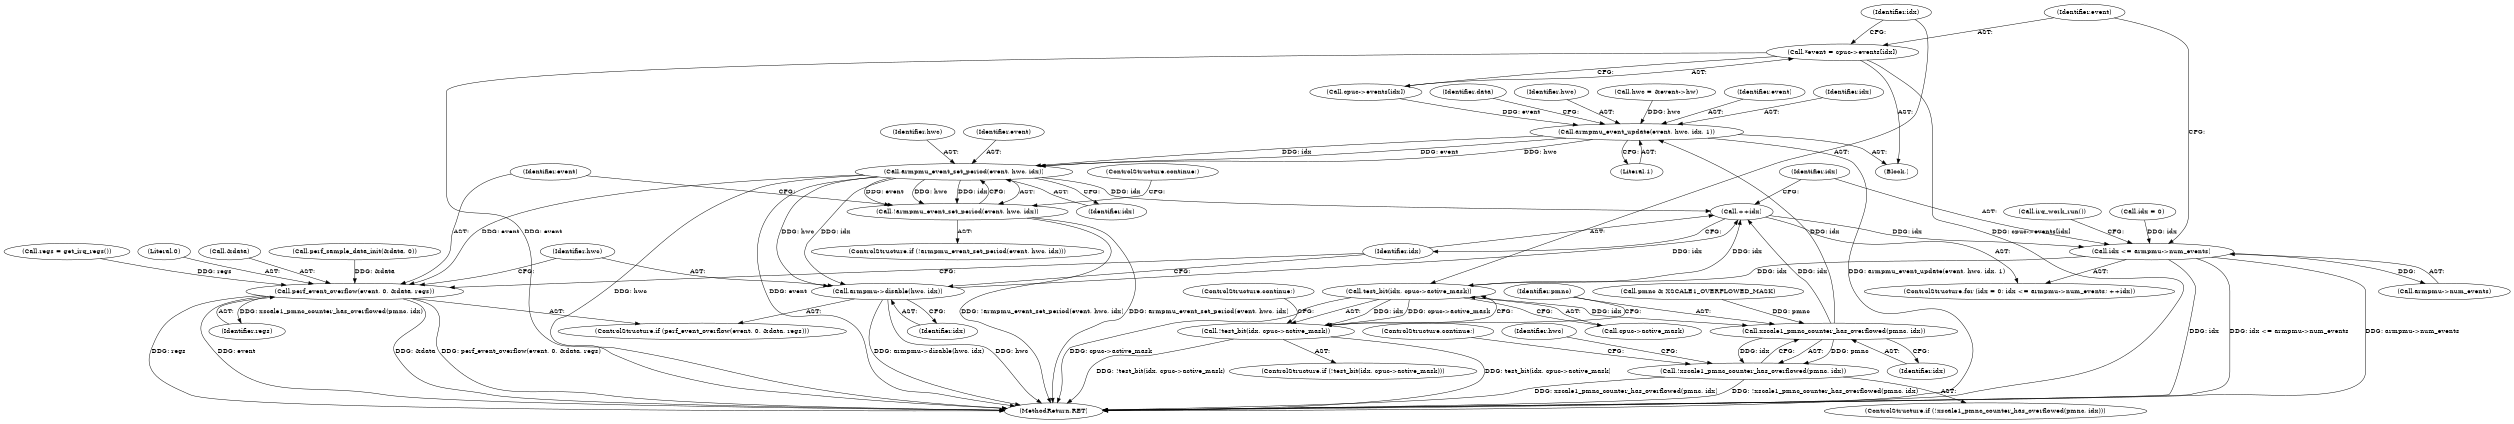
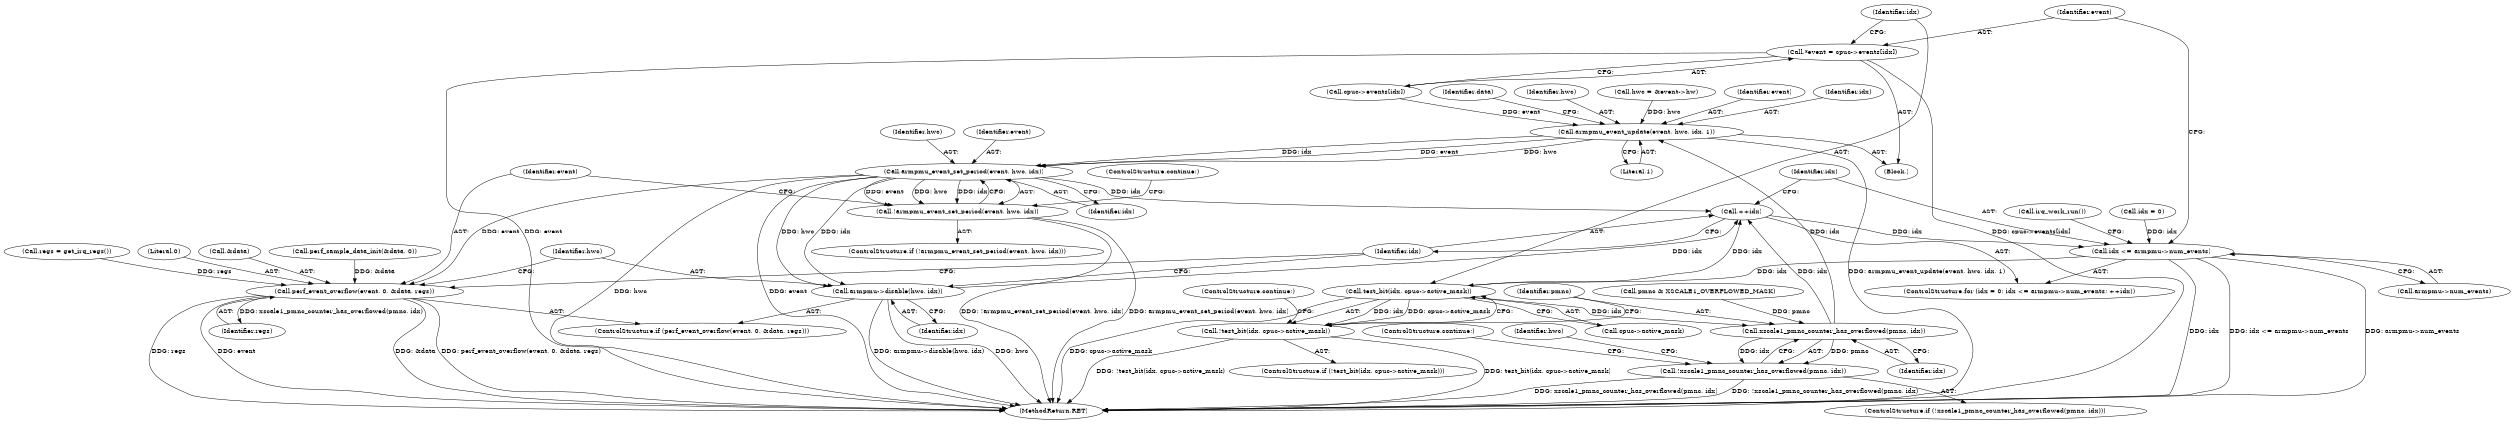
(2408, 272) -> (2407, 272)
